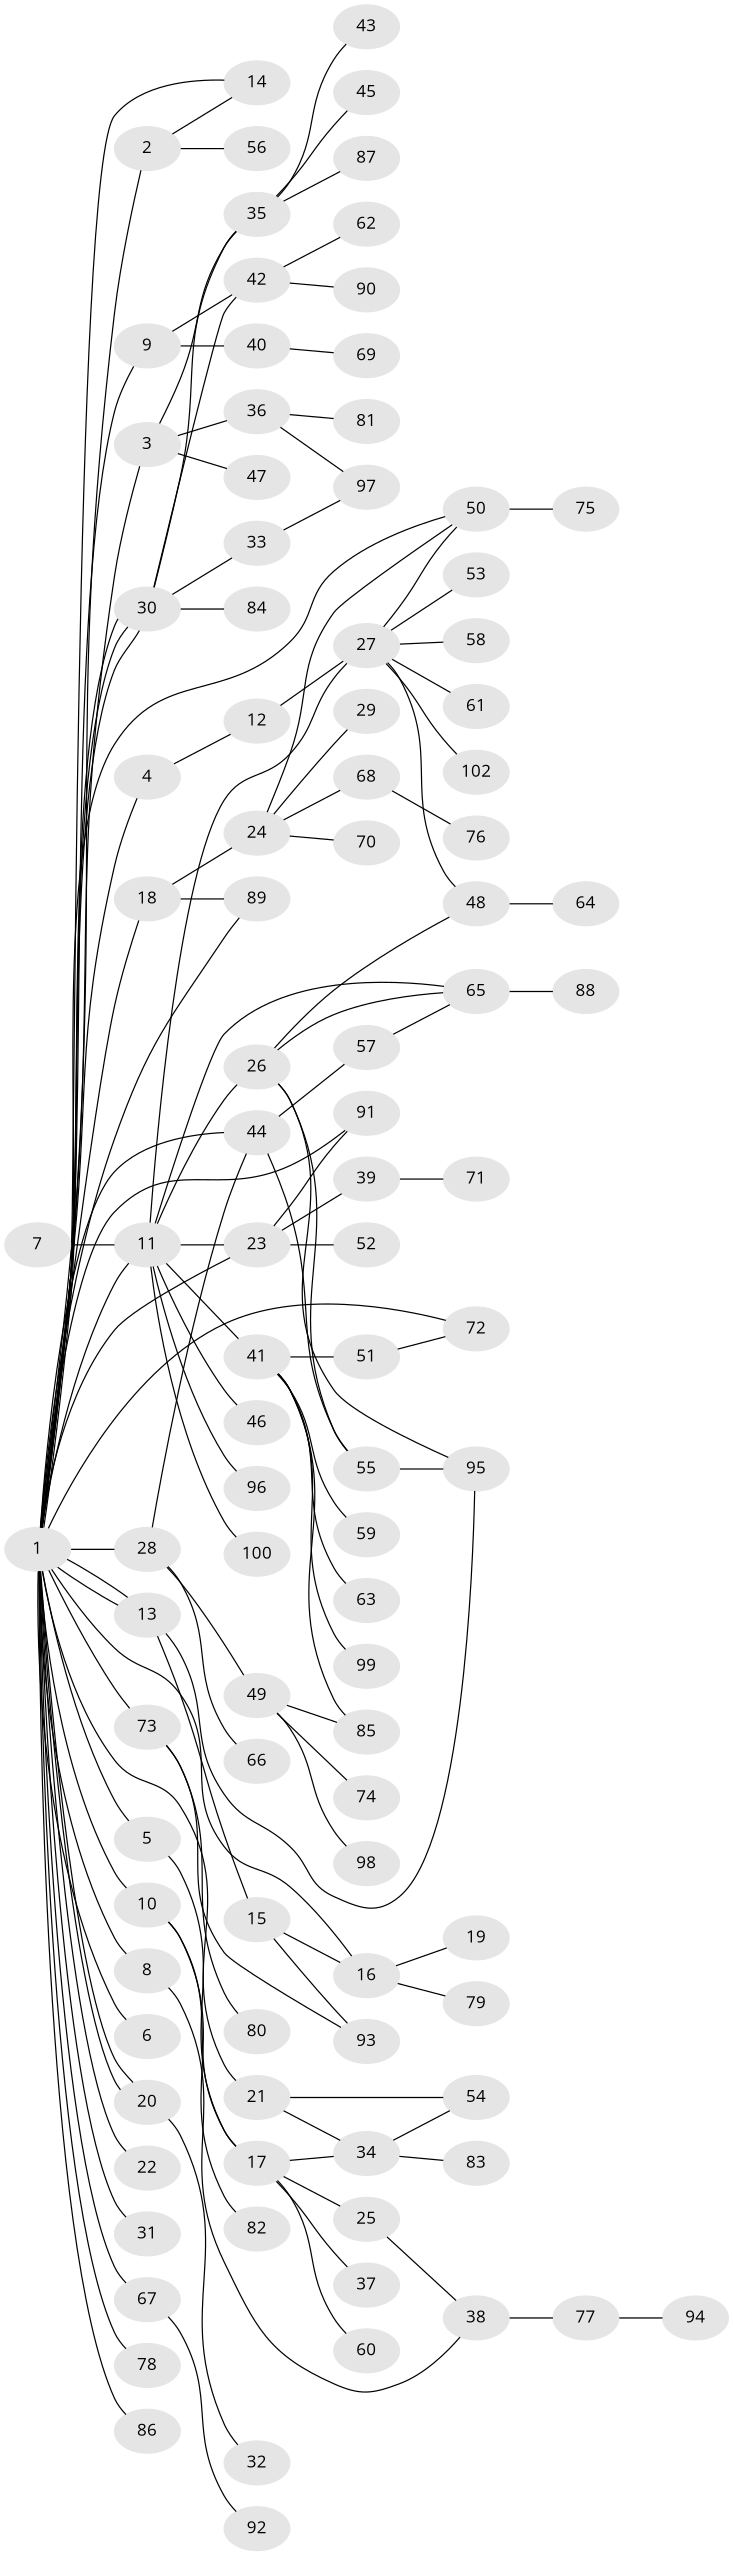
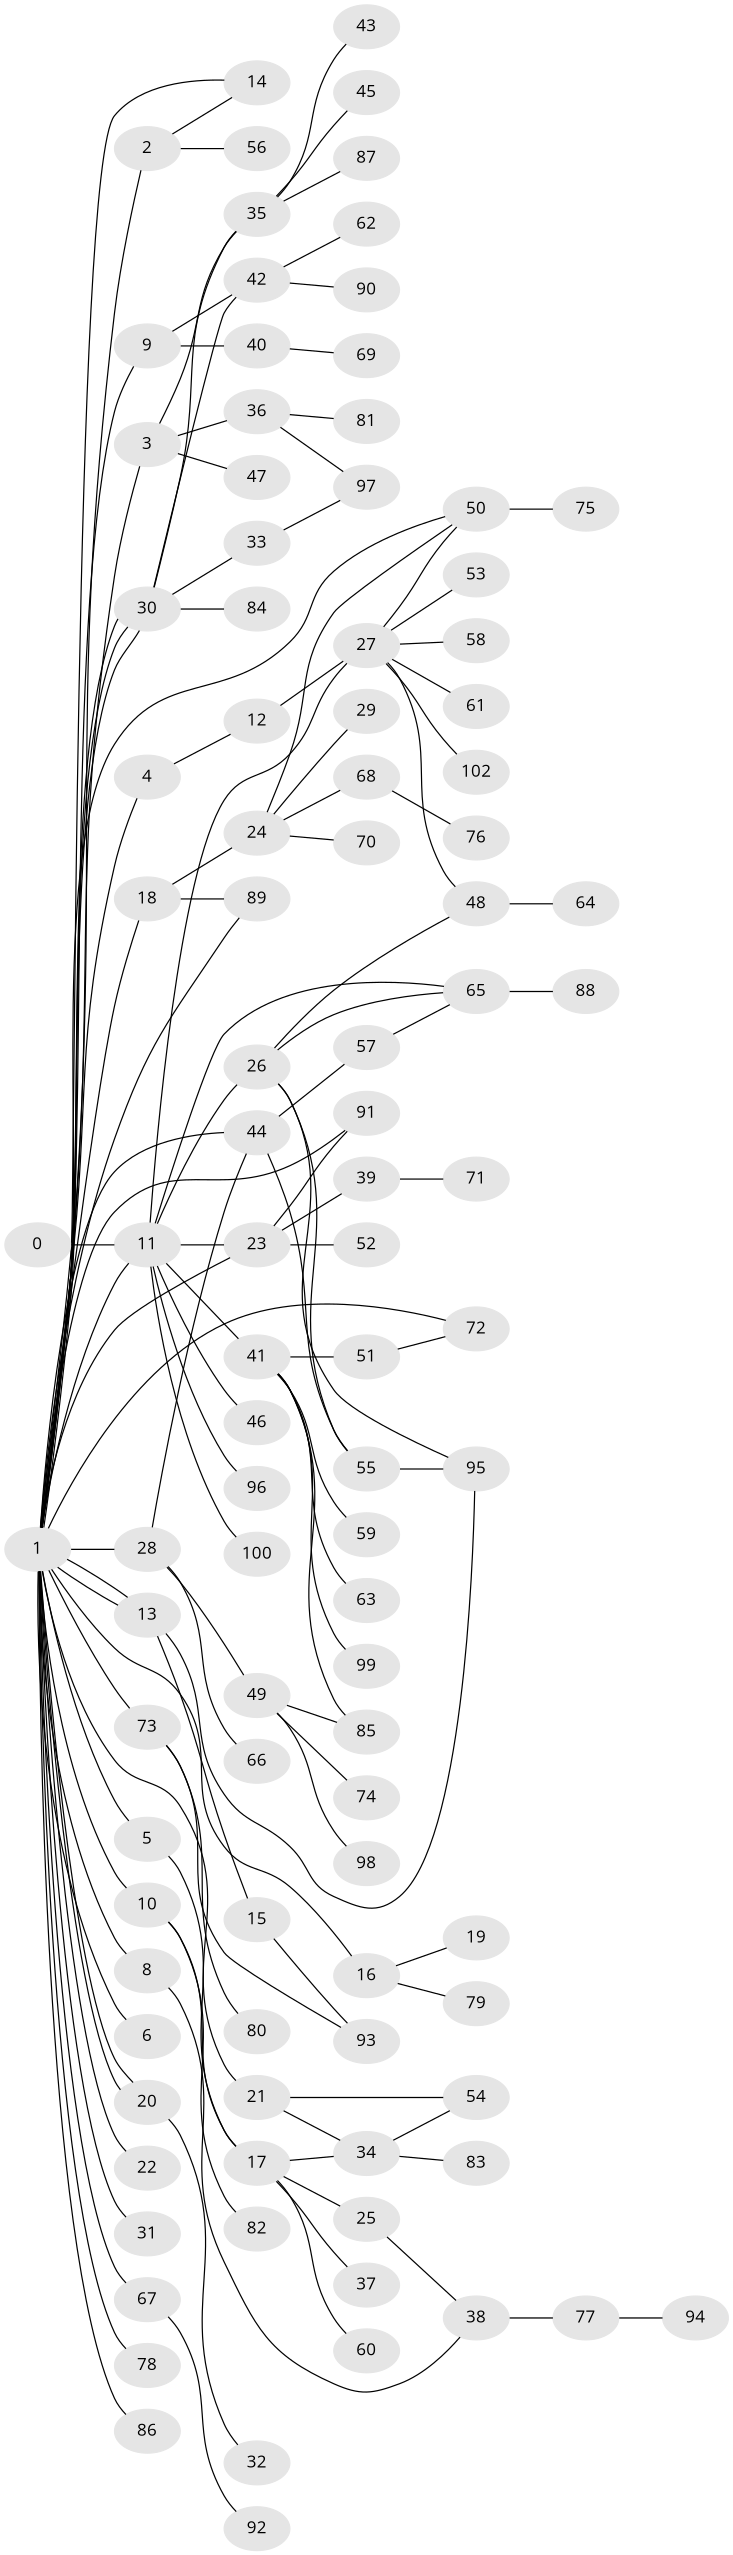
(38, 1245) -> (38, 1245)
(312, 1948) -> none
